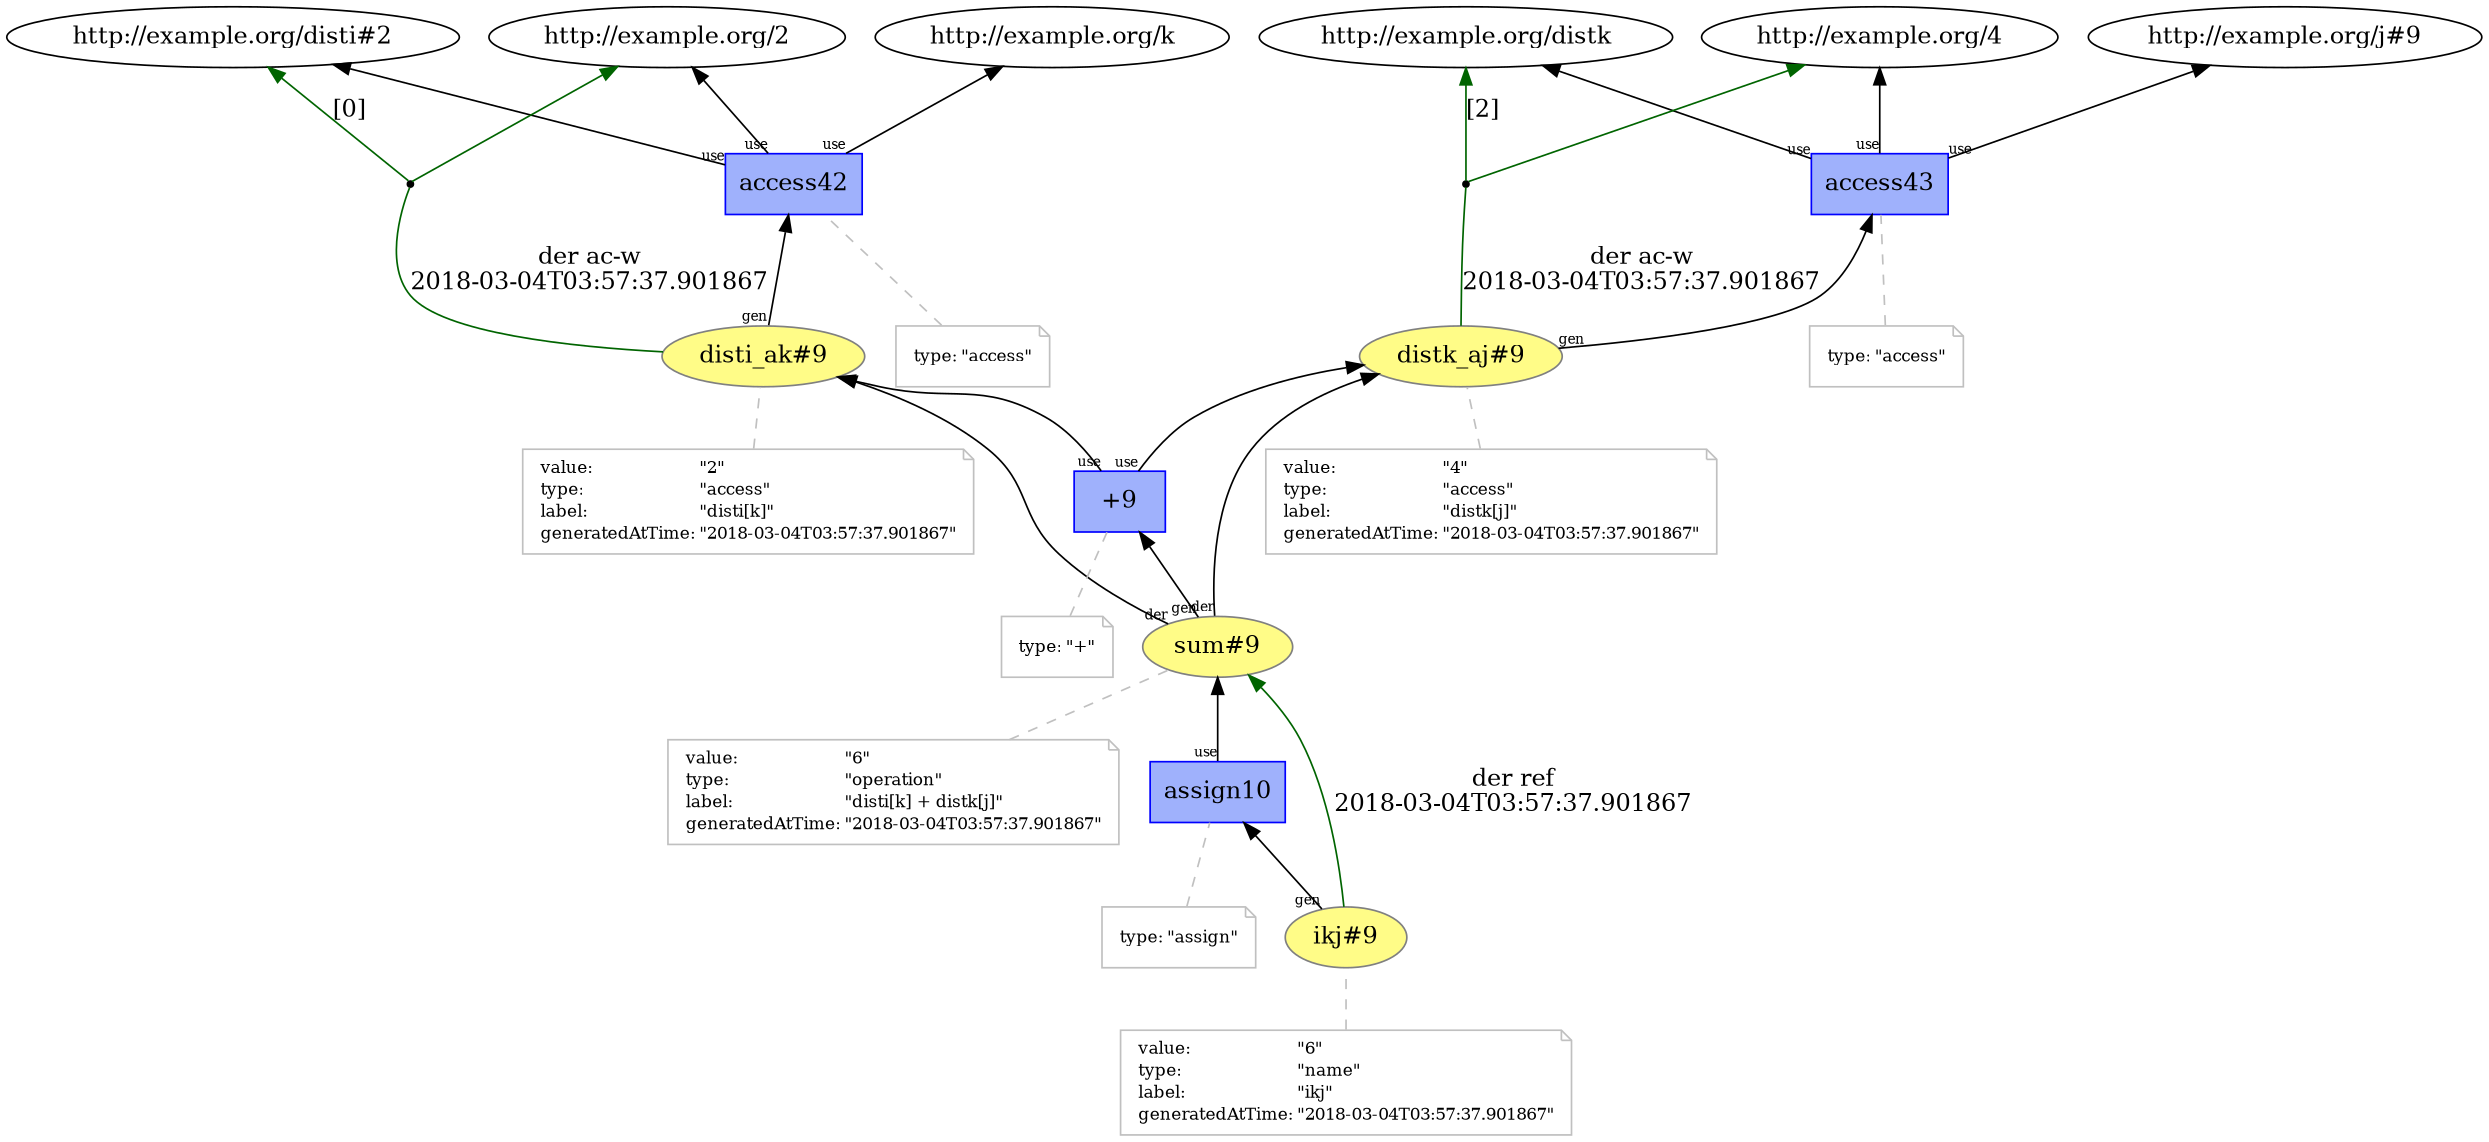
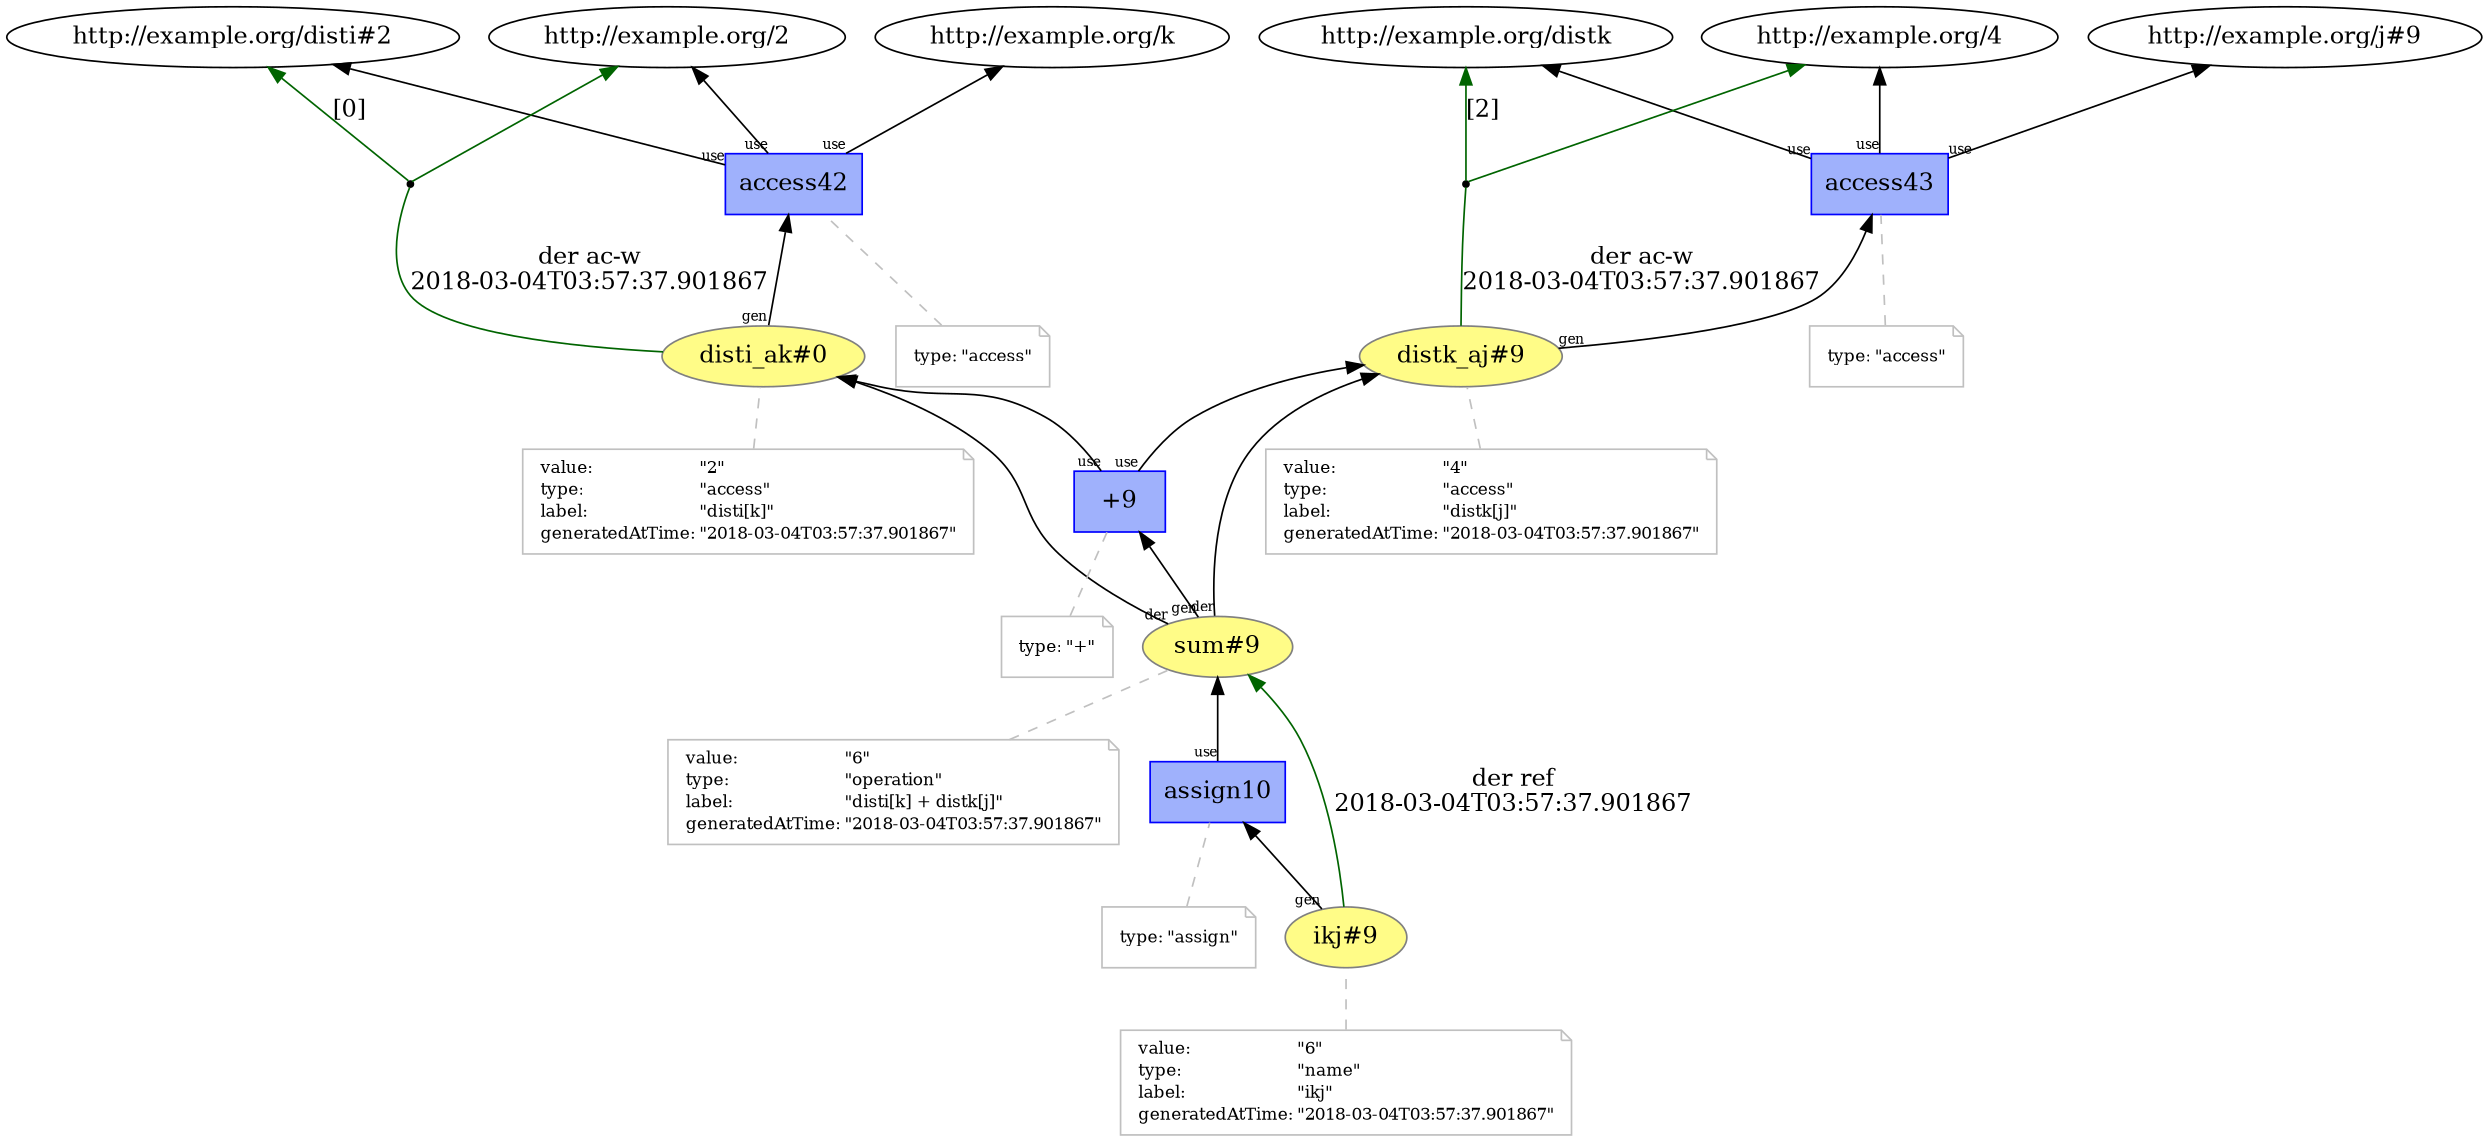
(763, 356) -> (763, 356)
